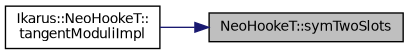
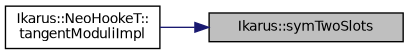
(306, 27) -> (306, 27)
